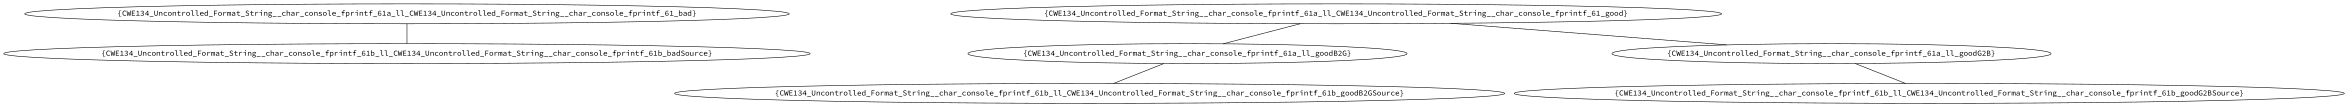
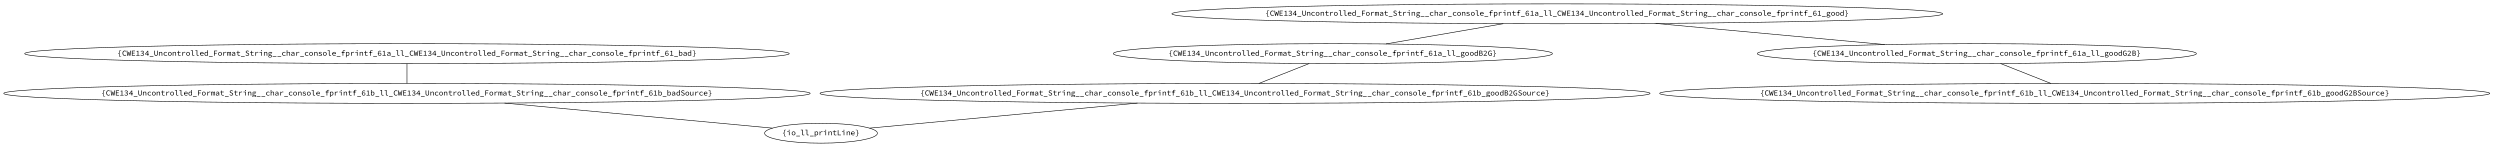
none -> (821, 133)
